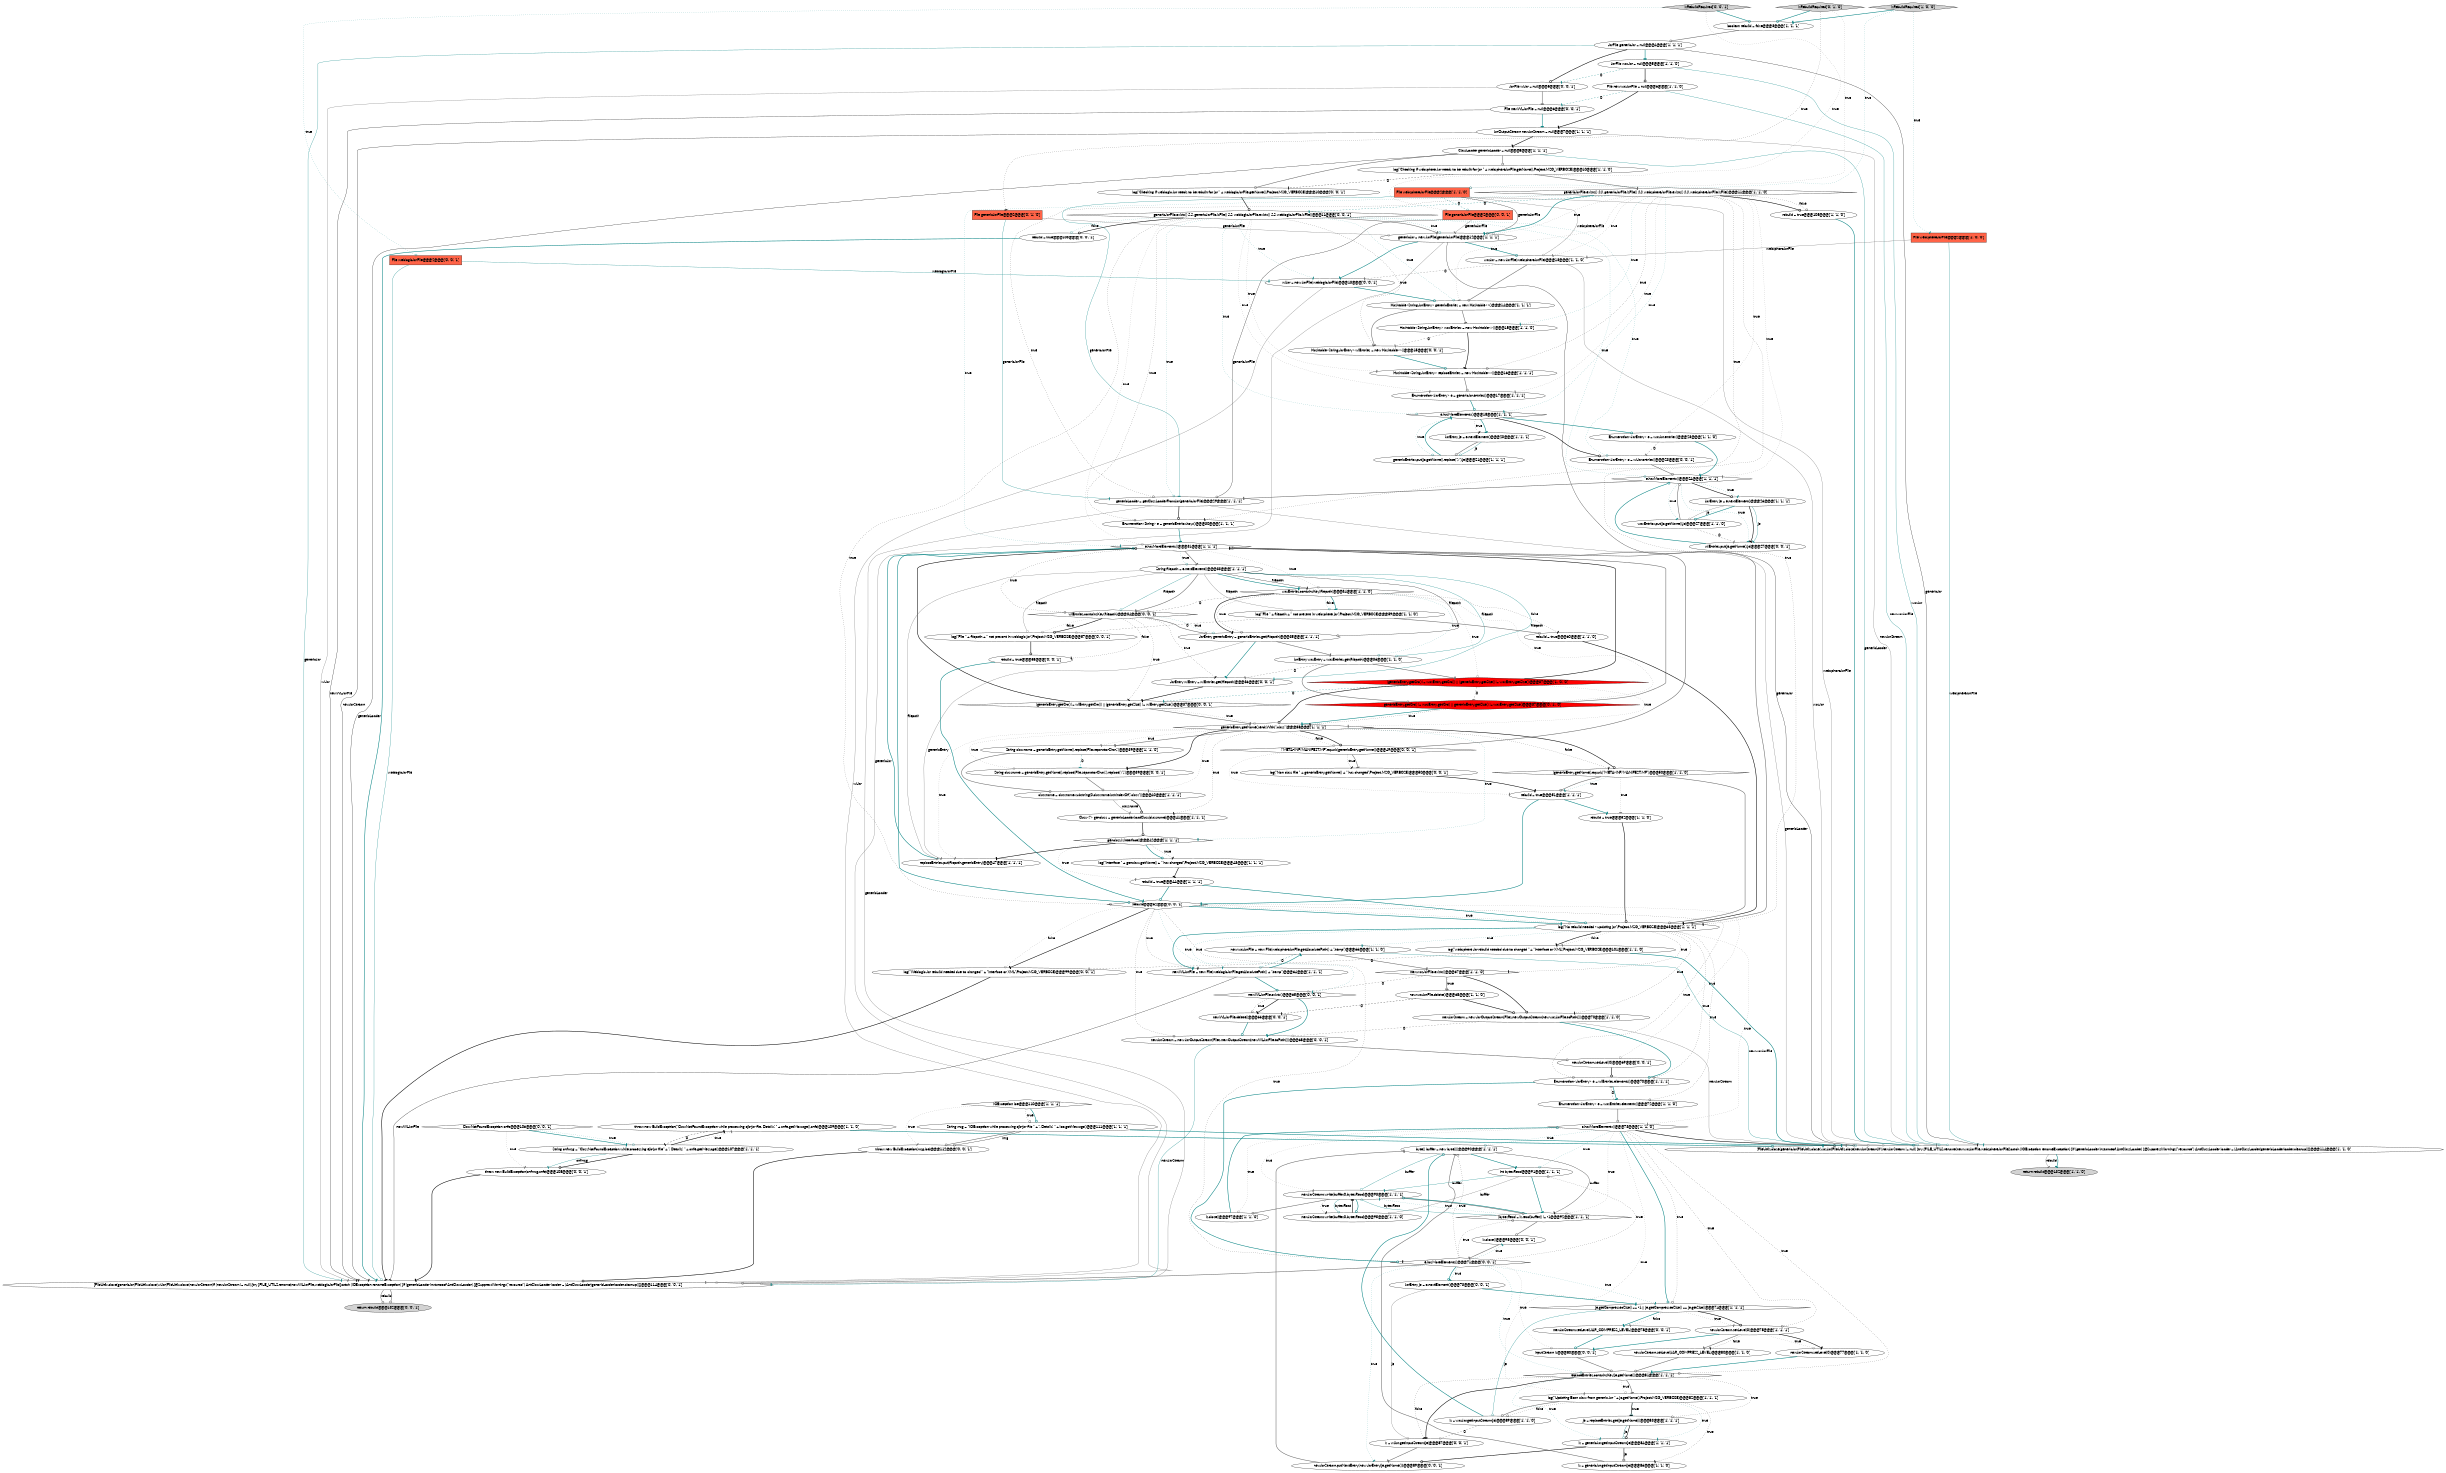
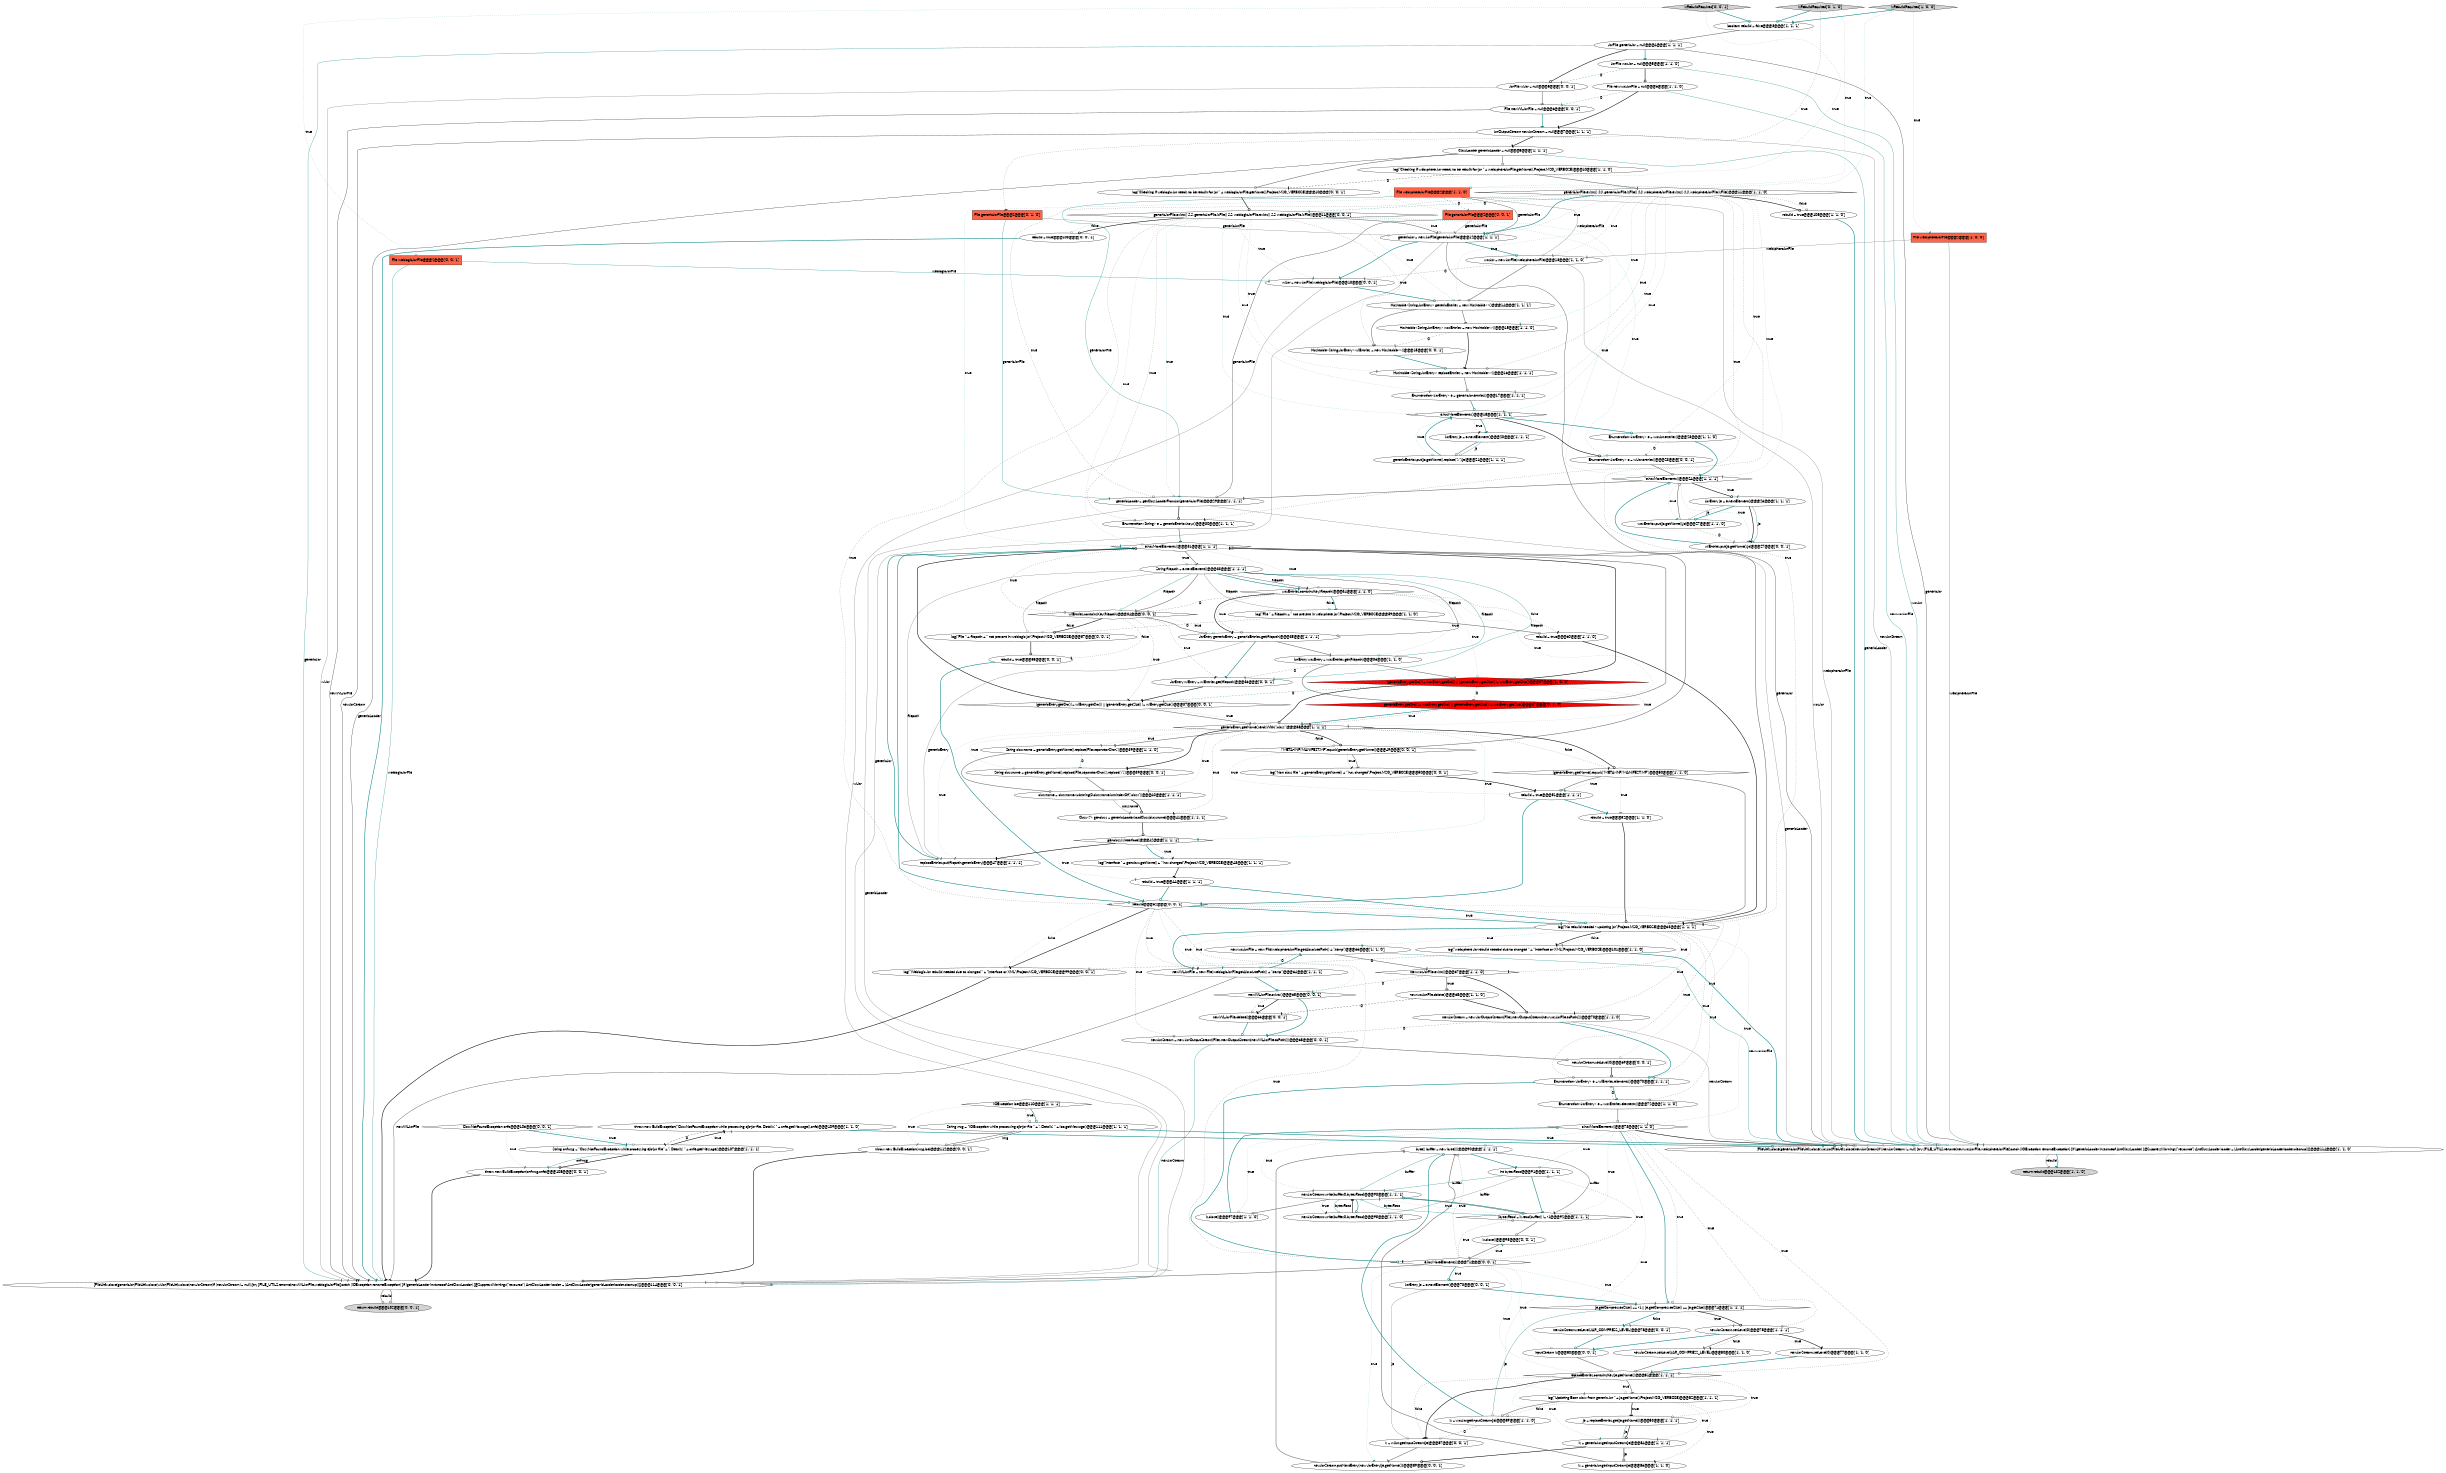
(1452, 202) -> (1452, 202)
